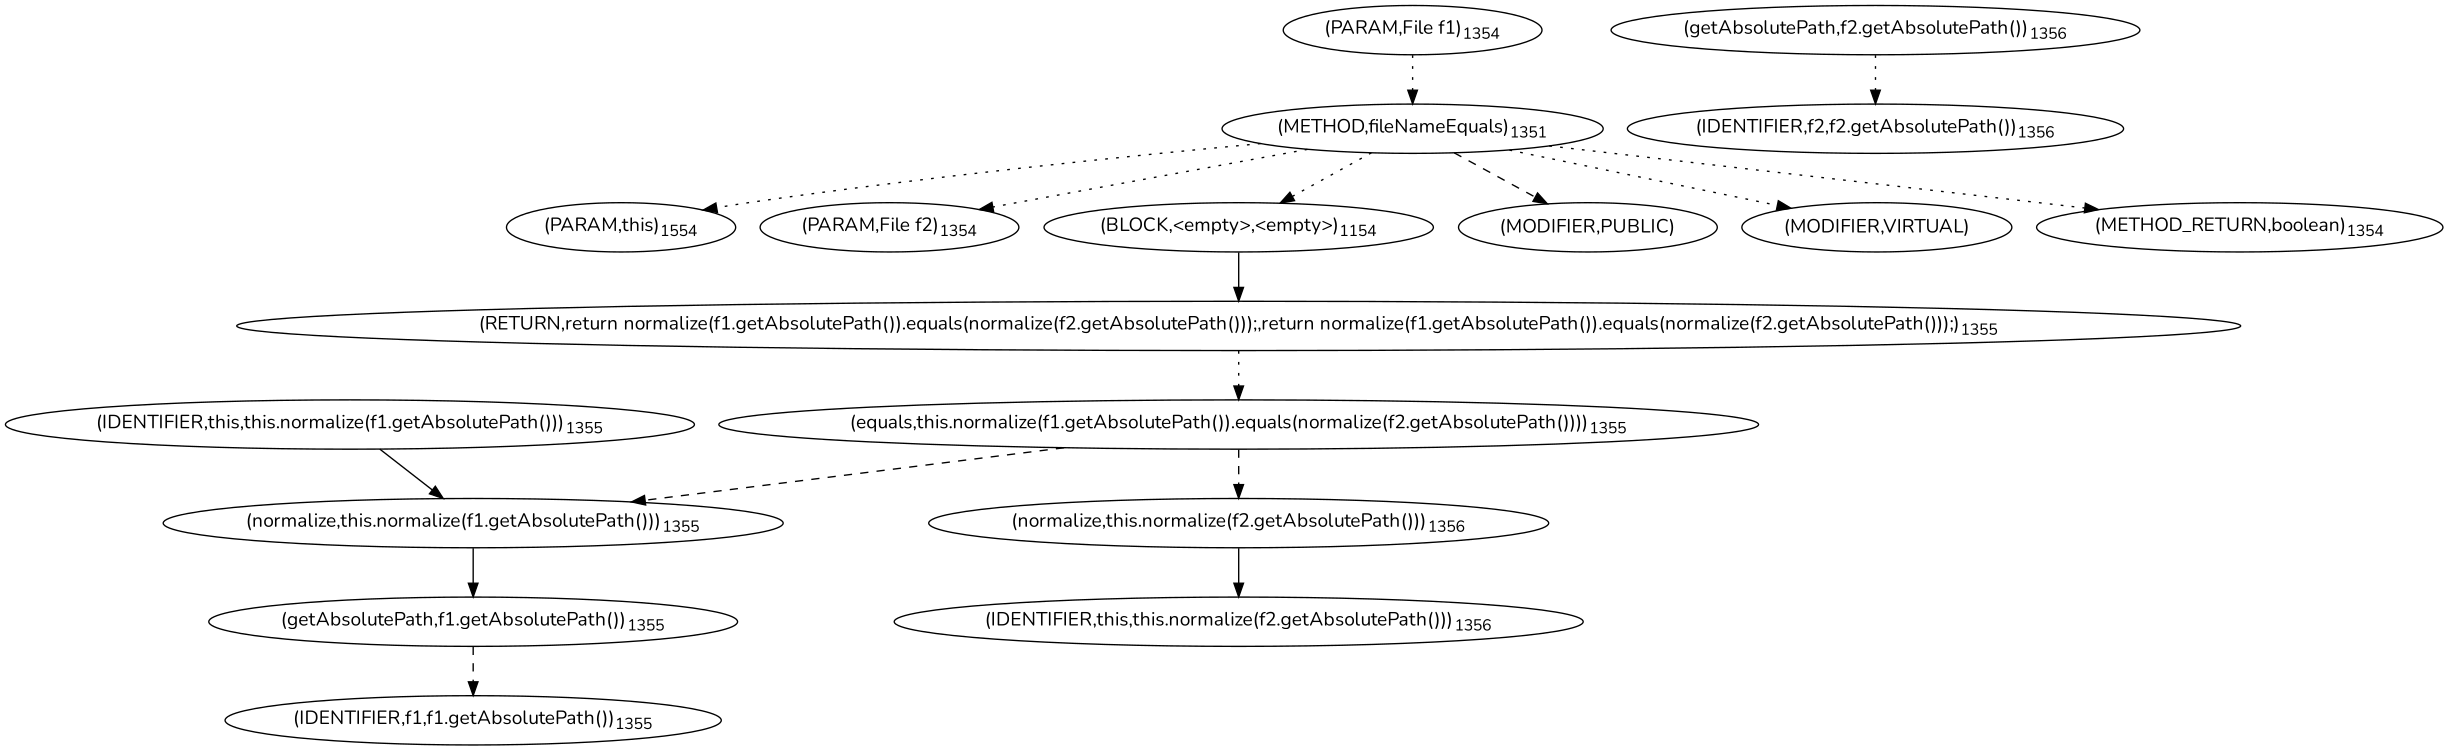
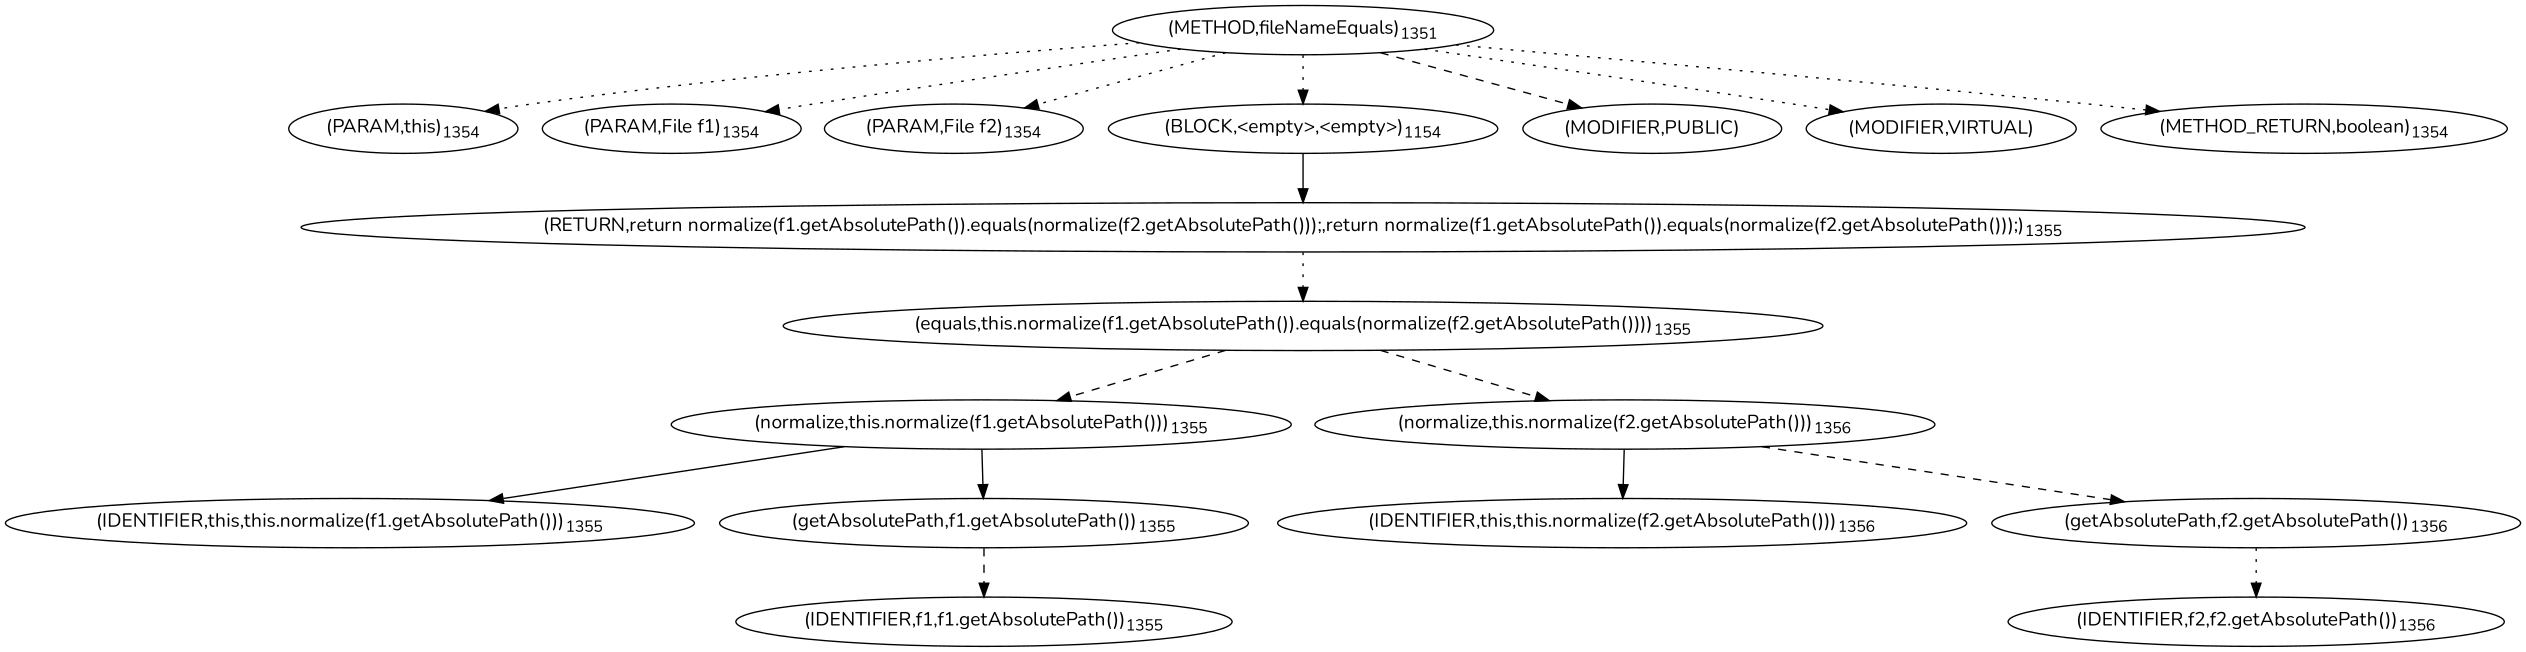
(1413, 73) -> (980, 79)
(679, 225) -> (462, 127)
(406, 470) -> (674, 473)
none -> (1936, 473)
